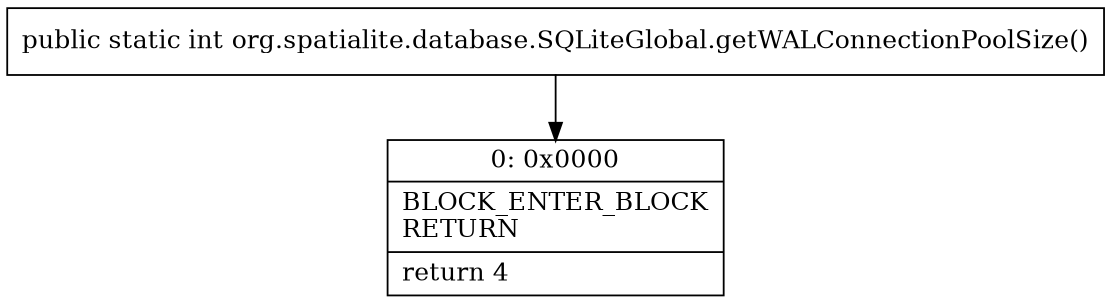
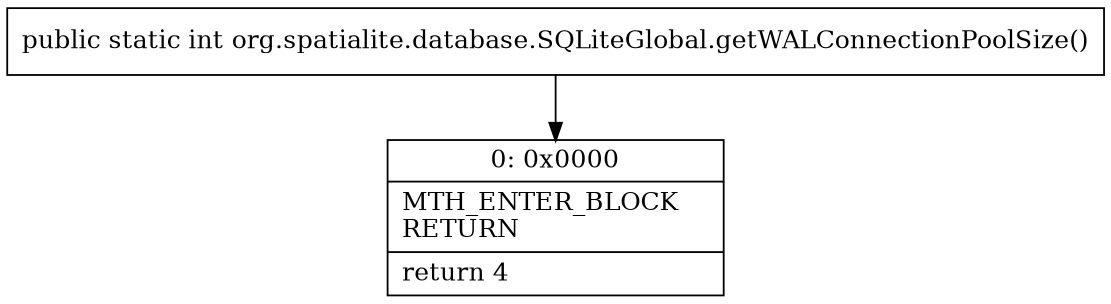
(556, 202) -> (541, 202)
